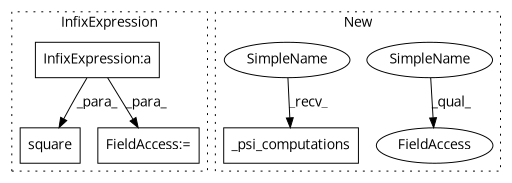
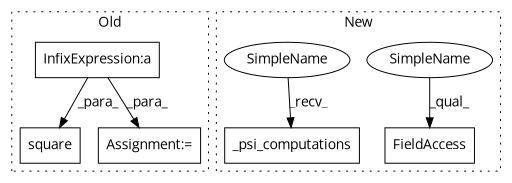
(110, 23) -> (110, 23)
(148, 146) -> (149, 146)
(435, 146) -> (430, 146)
